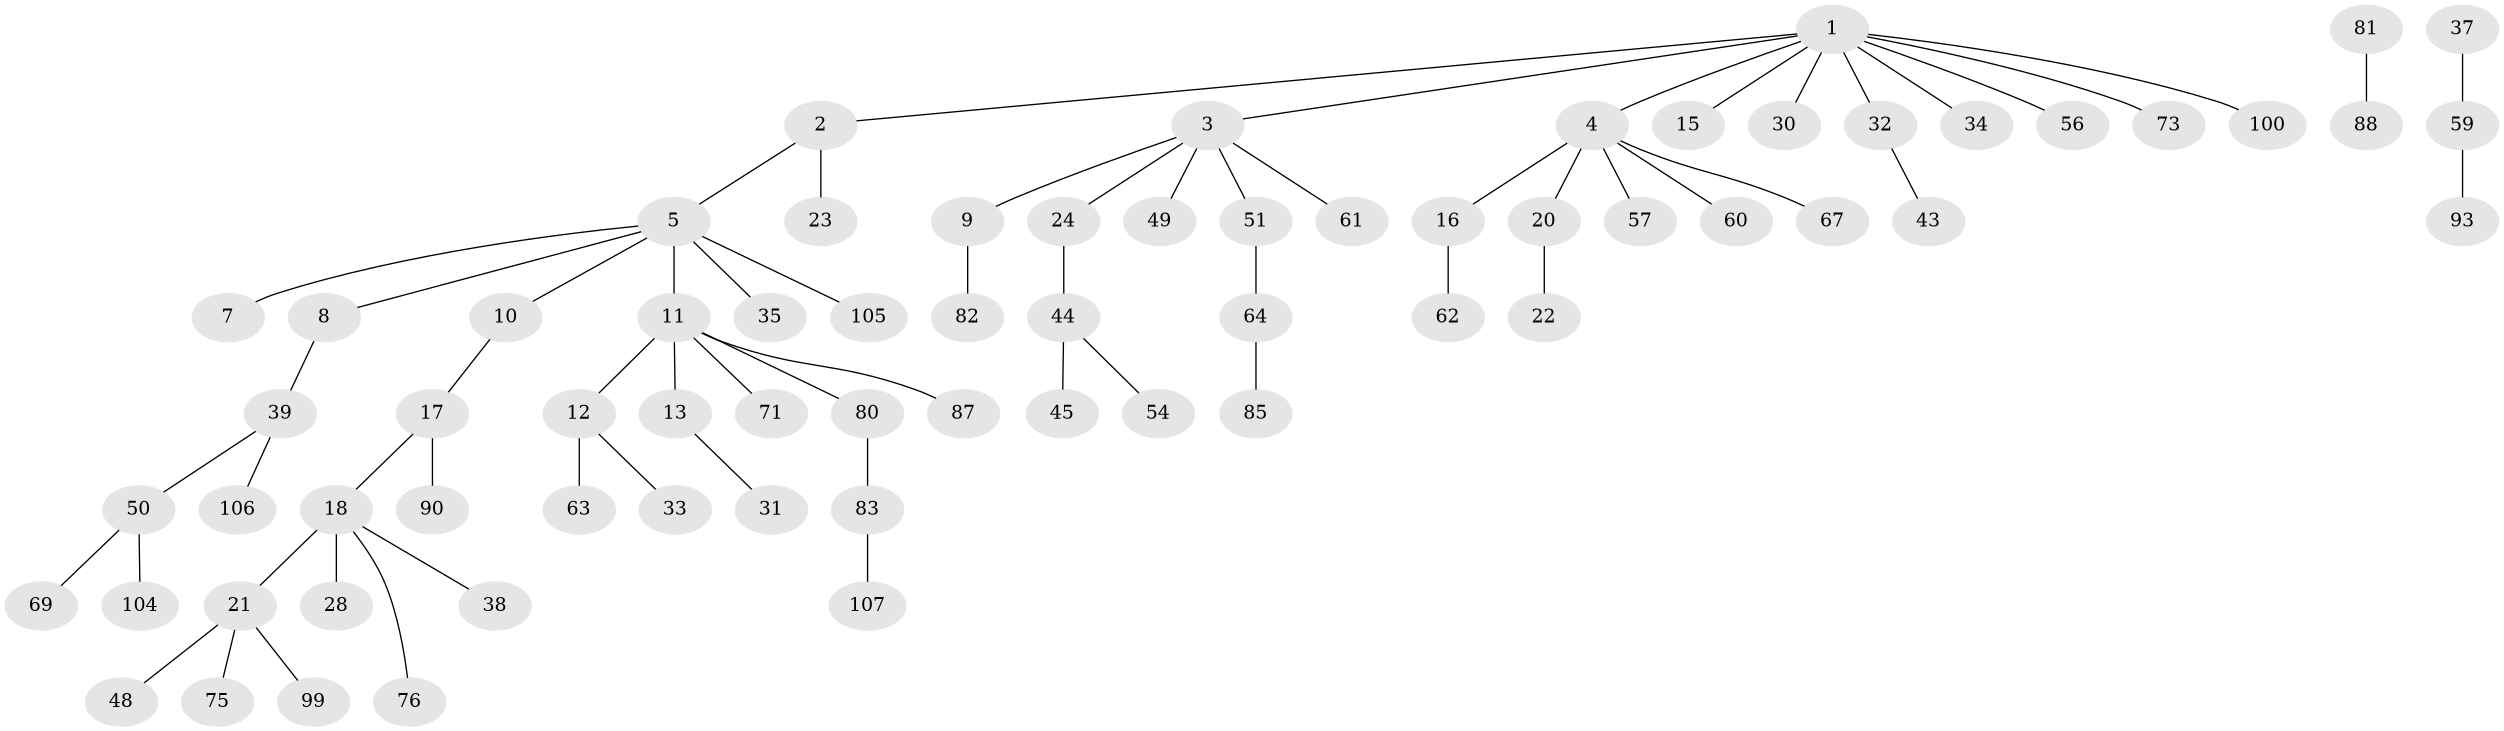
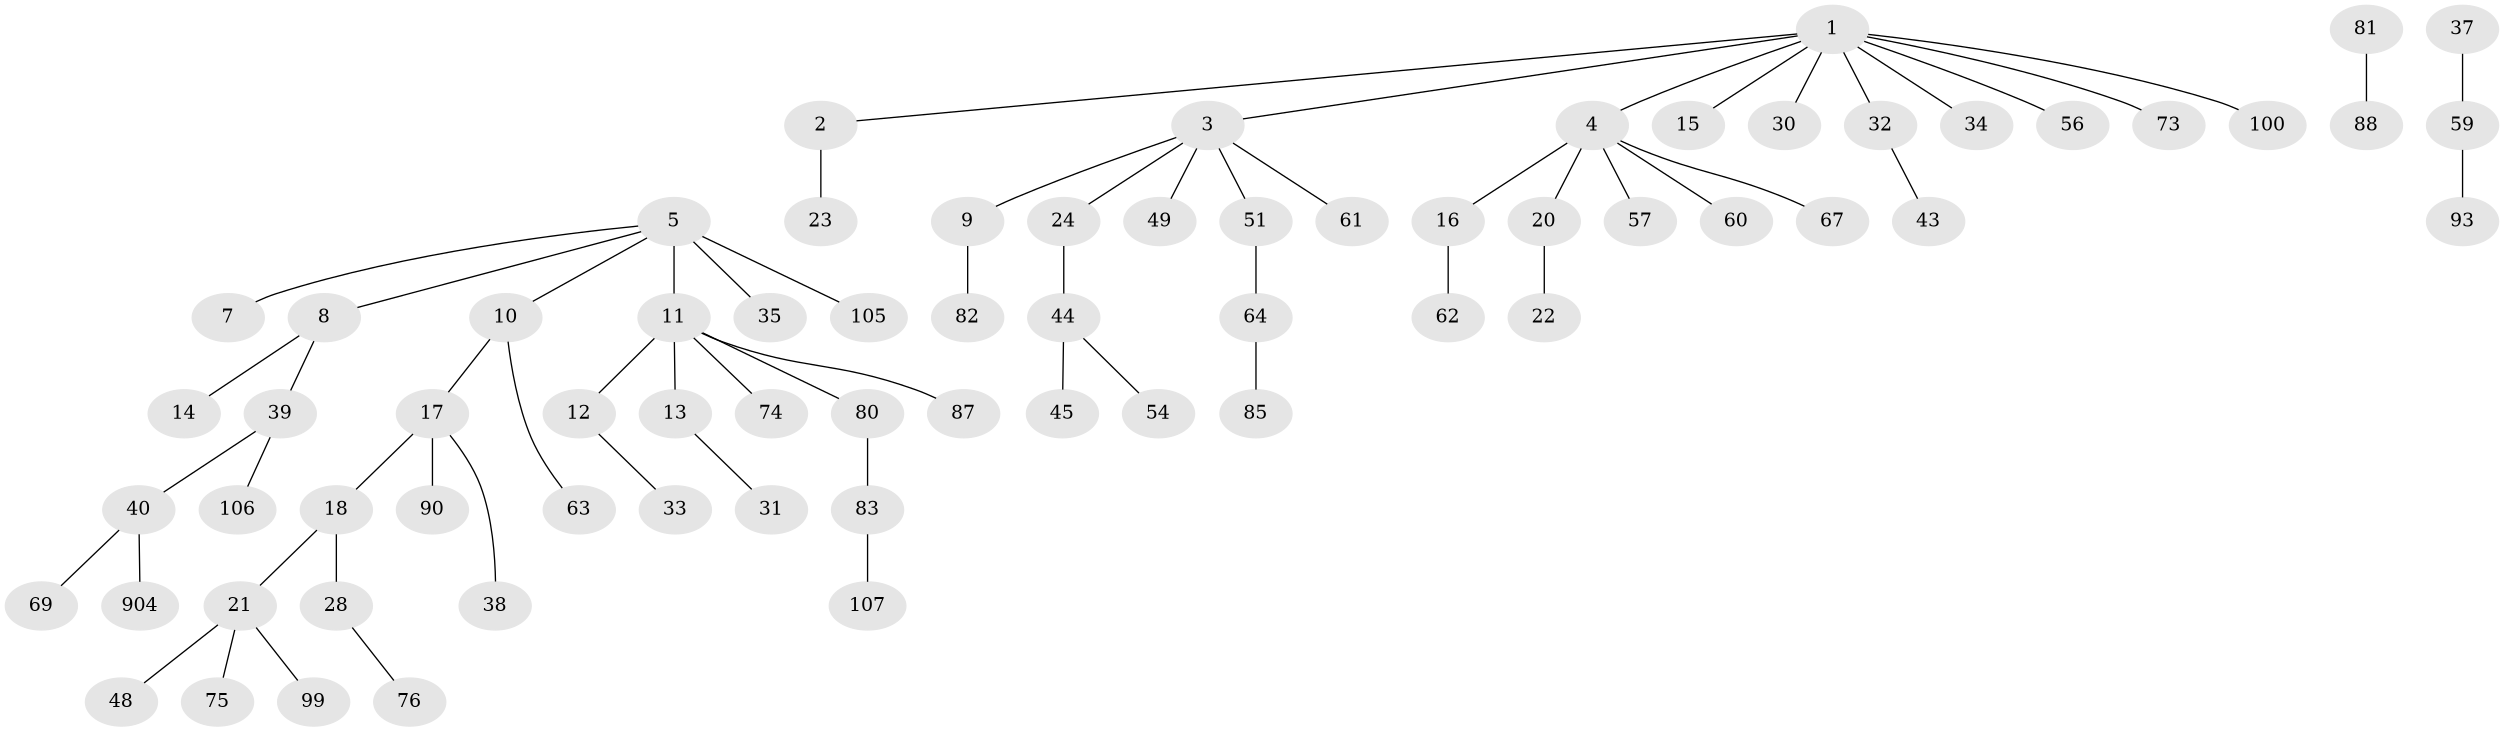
(747, 174) -> none
none -> (184, 414)
(771, 414) -> (771, 414)
(579, 462) -> (524, 419)
(139, 510) -> (139, 510)
(416, 558) -> (486, 504)
(391, 601) -> (373, 654)
(140, 606) -> (140, 606)
